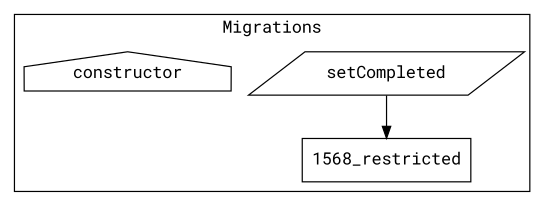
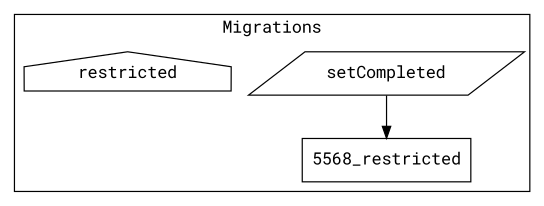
(128, 73) -> (128, 73)
(387, 160) -> (387, 160)
